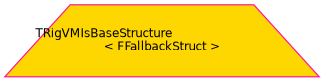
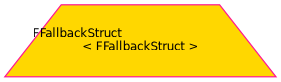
(162, 41) -> (140, 41)
